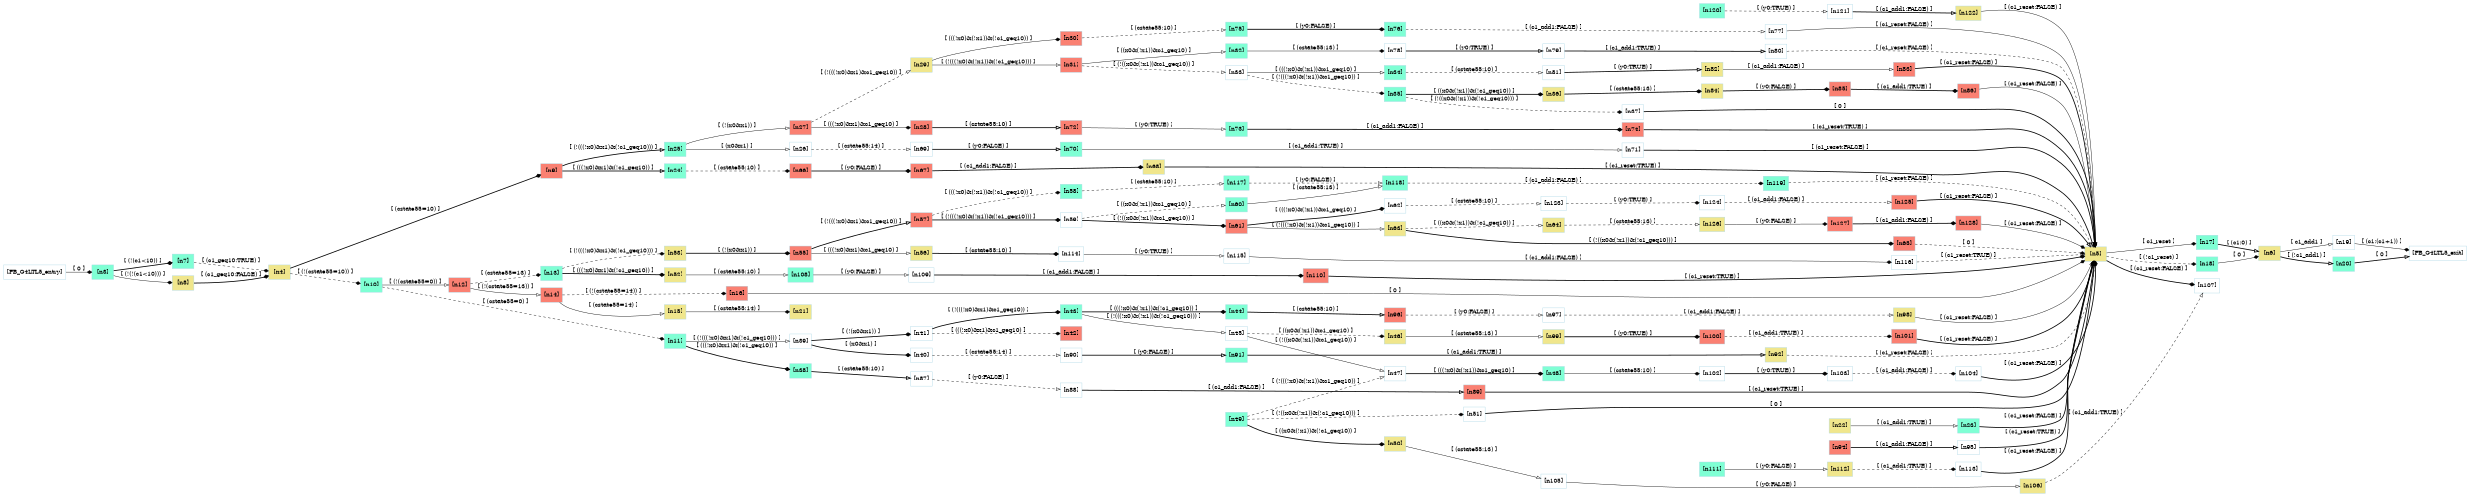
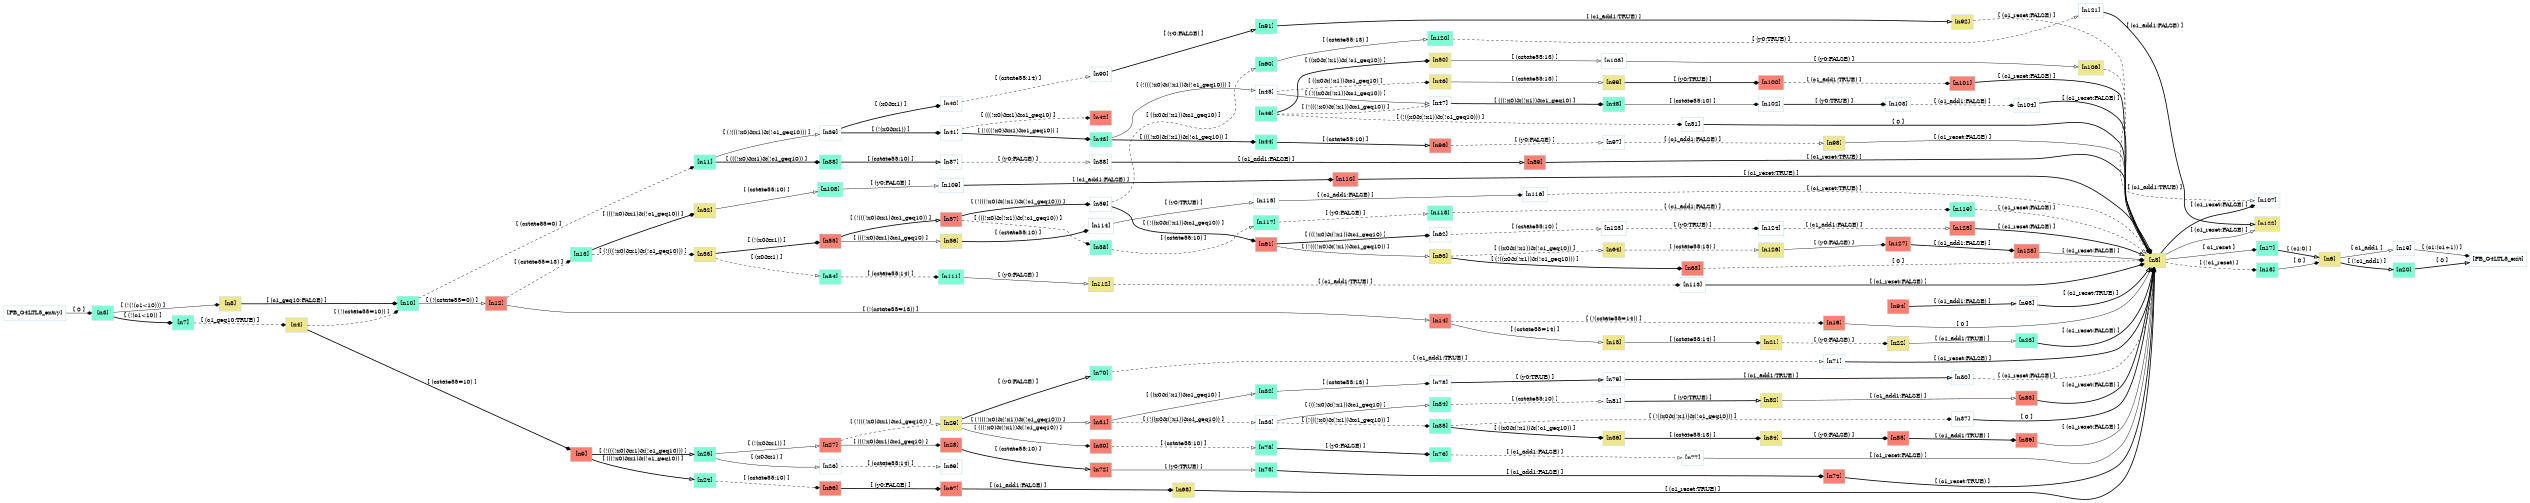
(2083, 92) -> (2207, 239)
(994, 149) -> (1024, 397)
(1350, 149) -> (1465, 361)
(1313, 197) -> (1350, 47)
none -> (830, 277)
(229, 282) -> (317, 304)
none -> (1832, 343)
